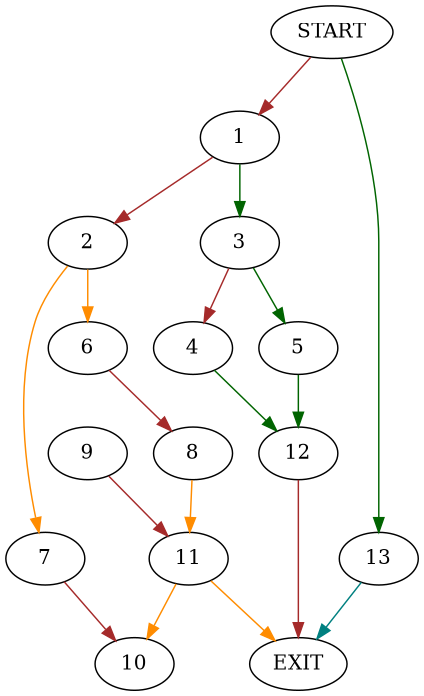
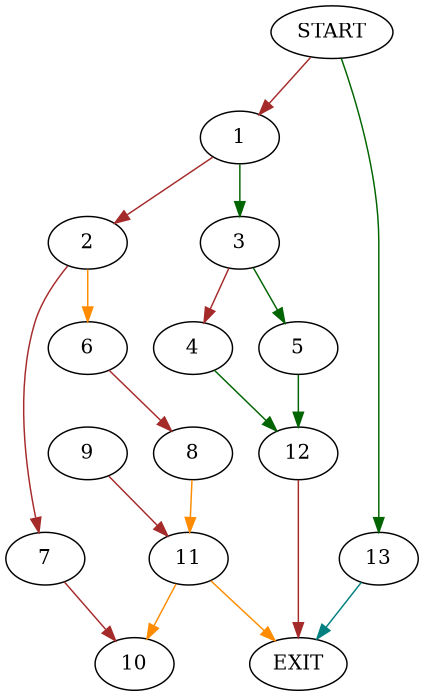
(24, 387) -> (24, 387)
